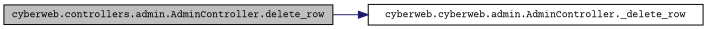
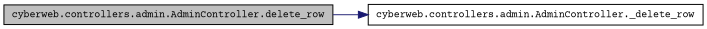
(536, 15) -> (536, 15)
